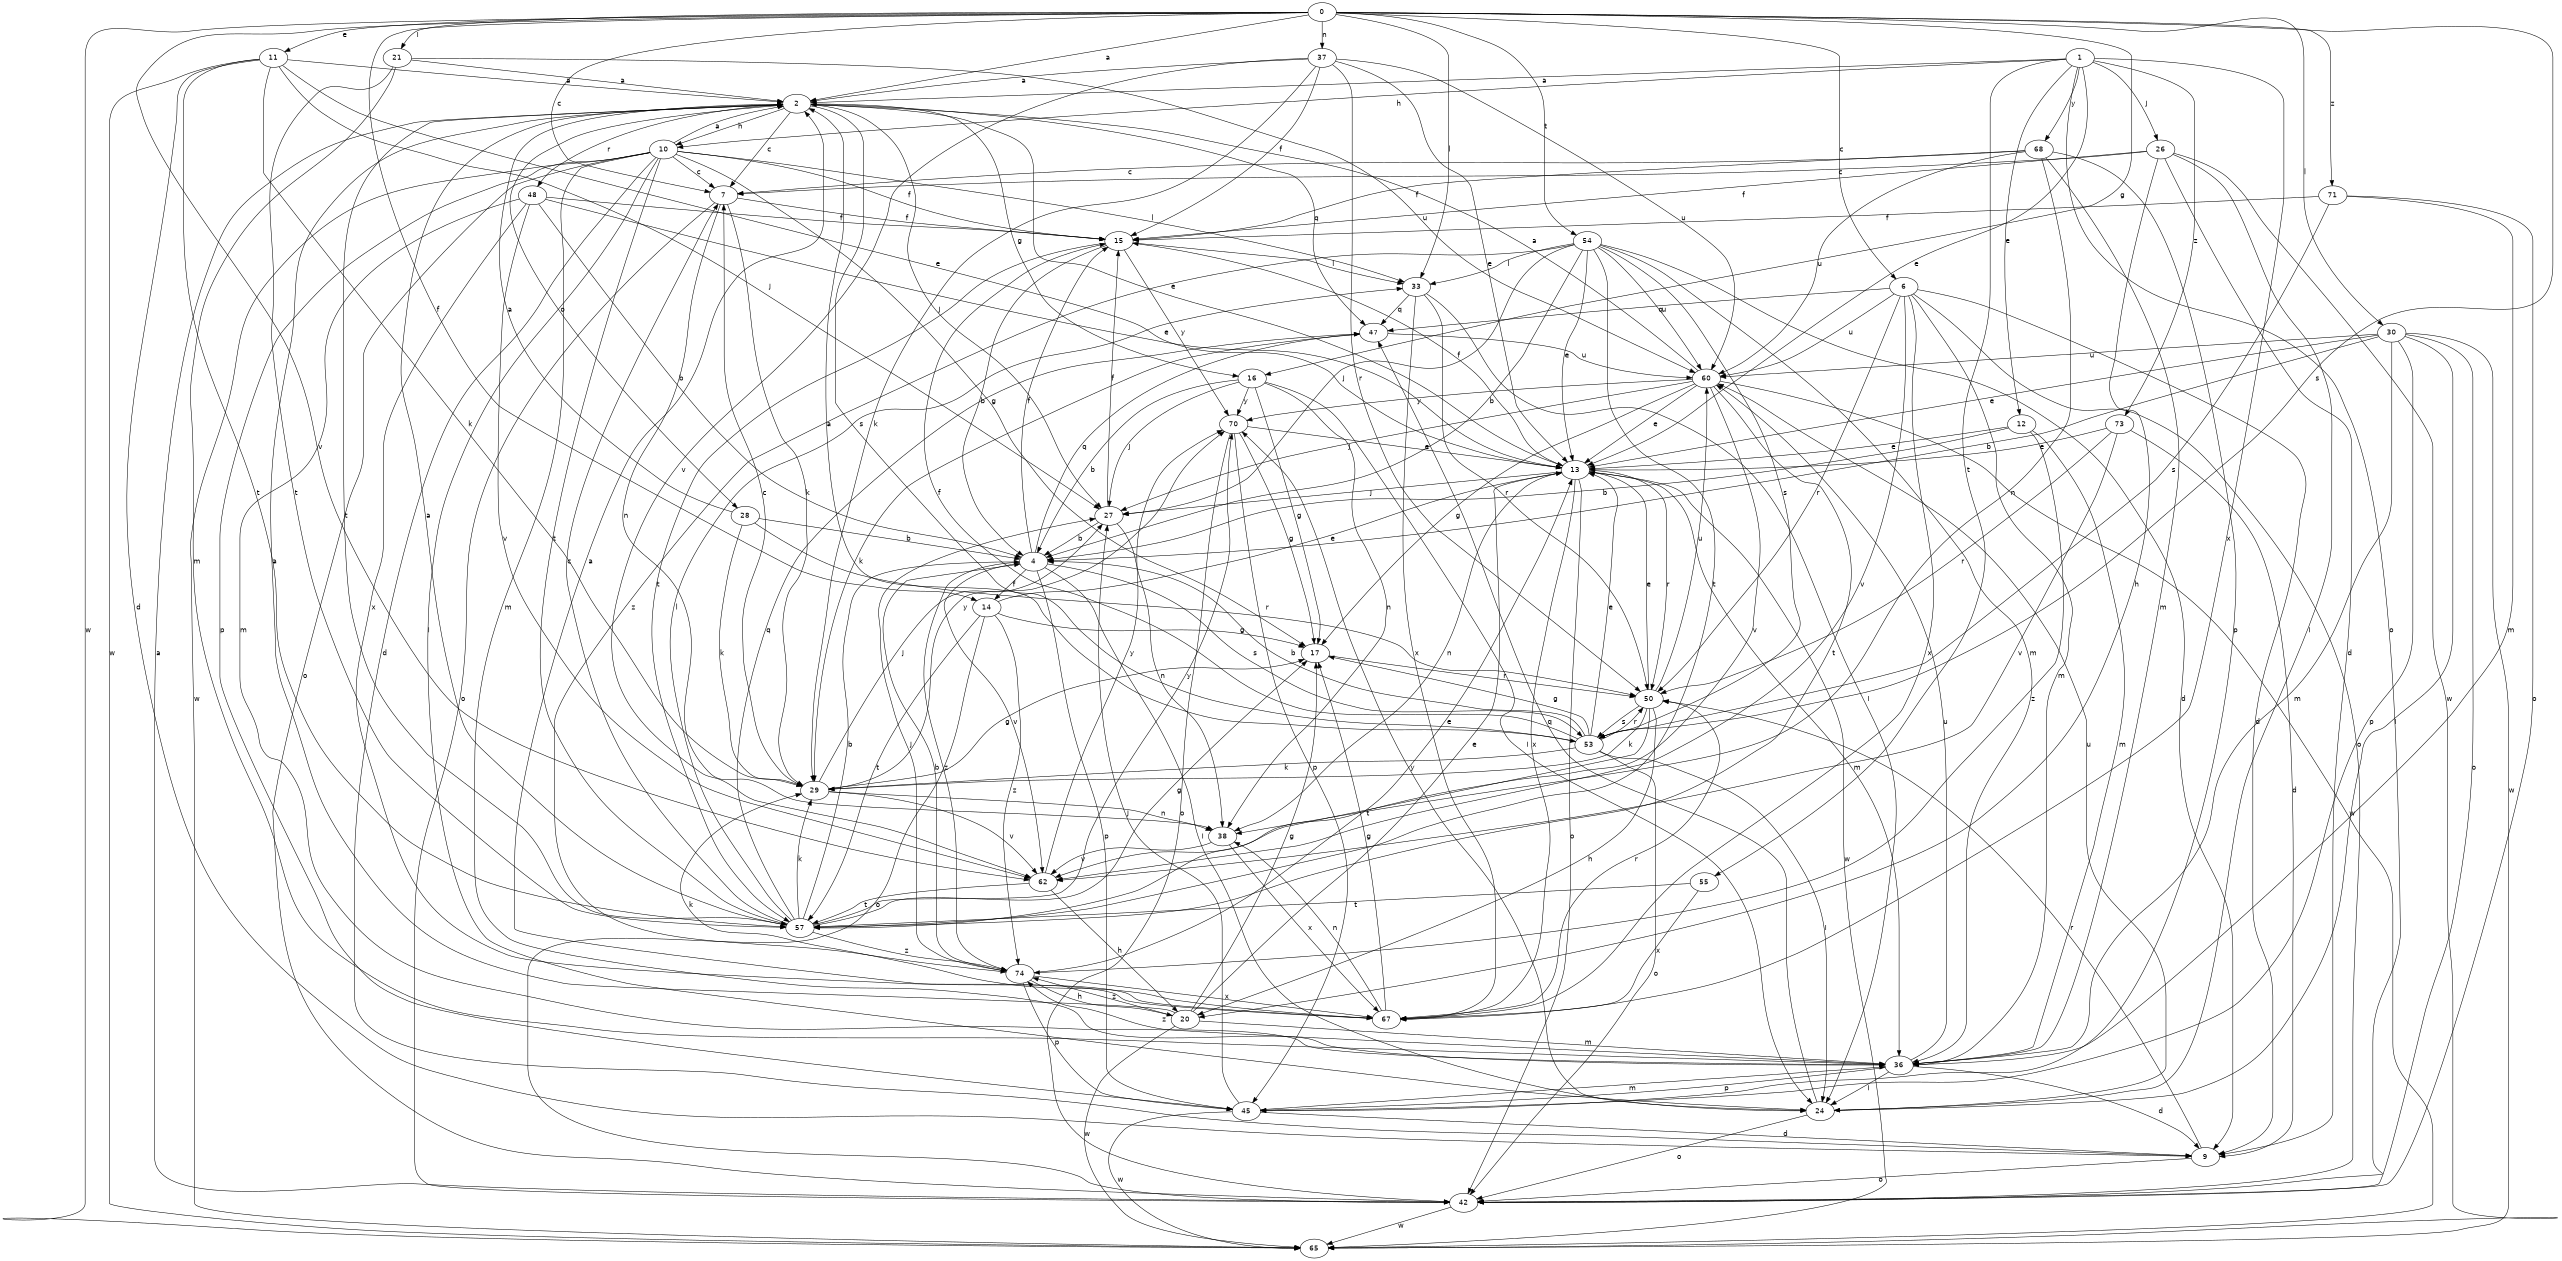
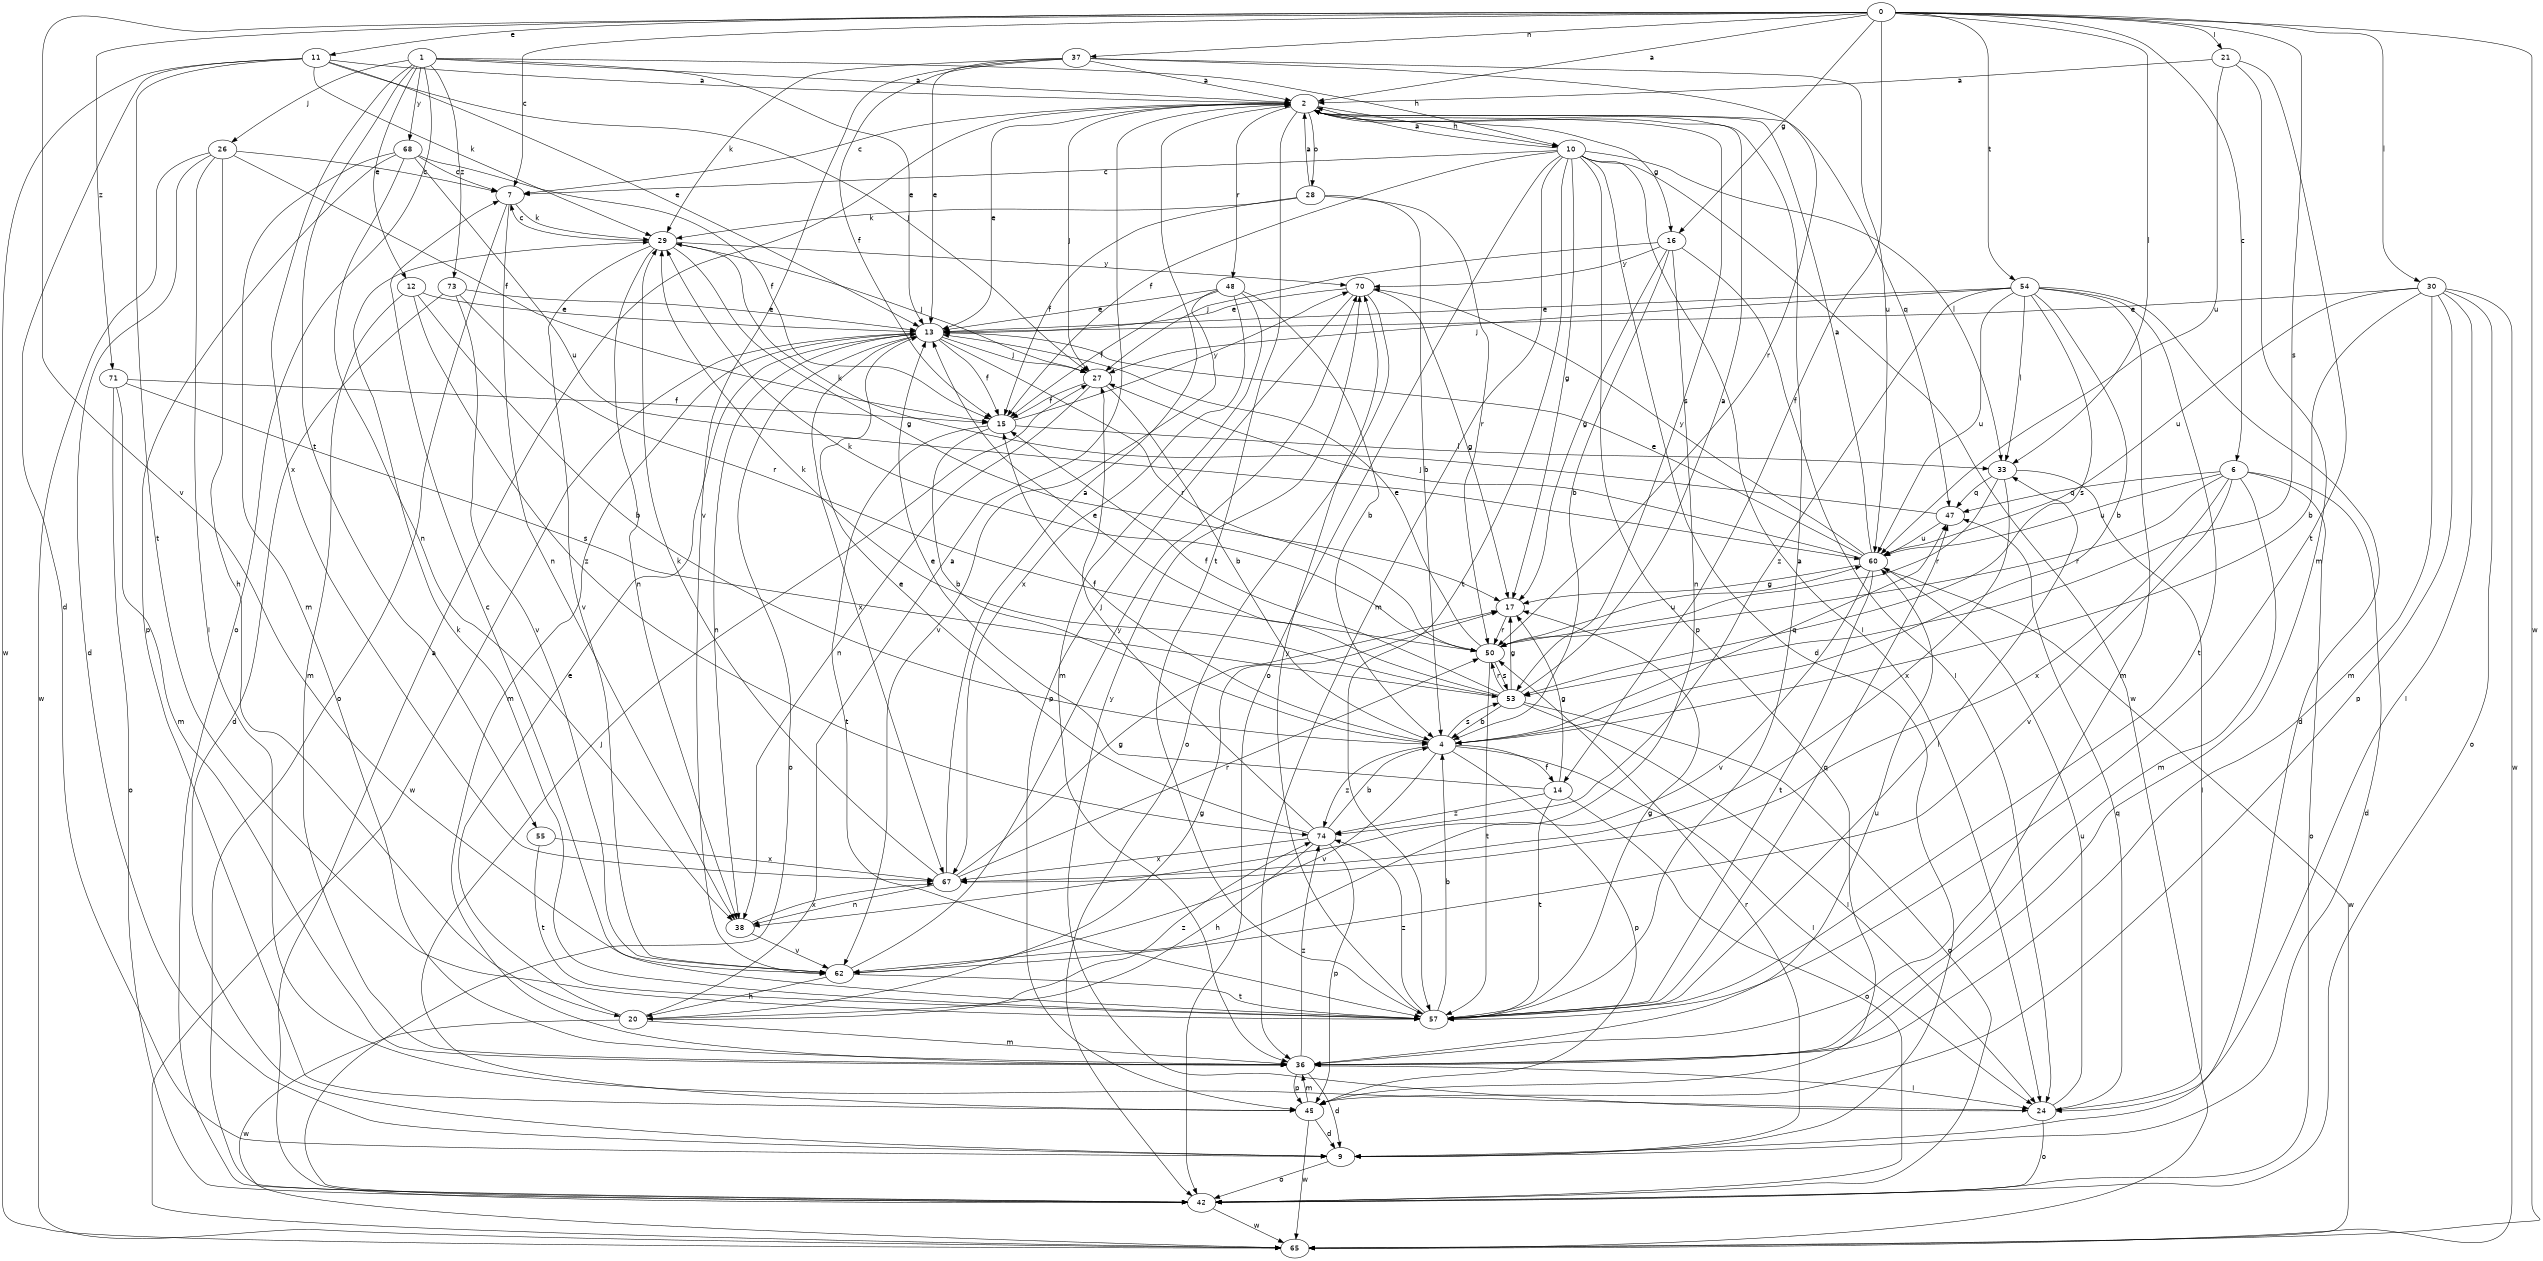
(918, 223) -> (1108, 247)
(1479, 908) -> none
